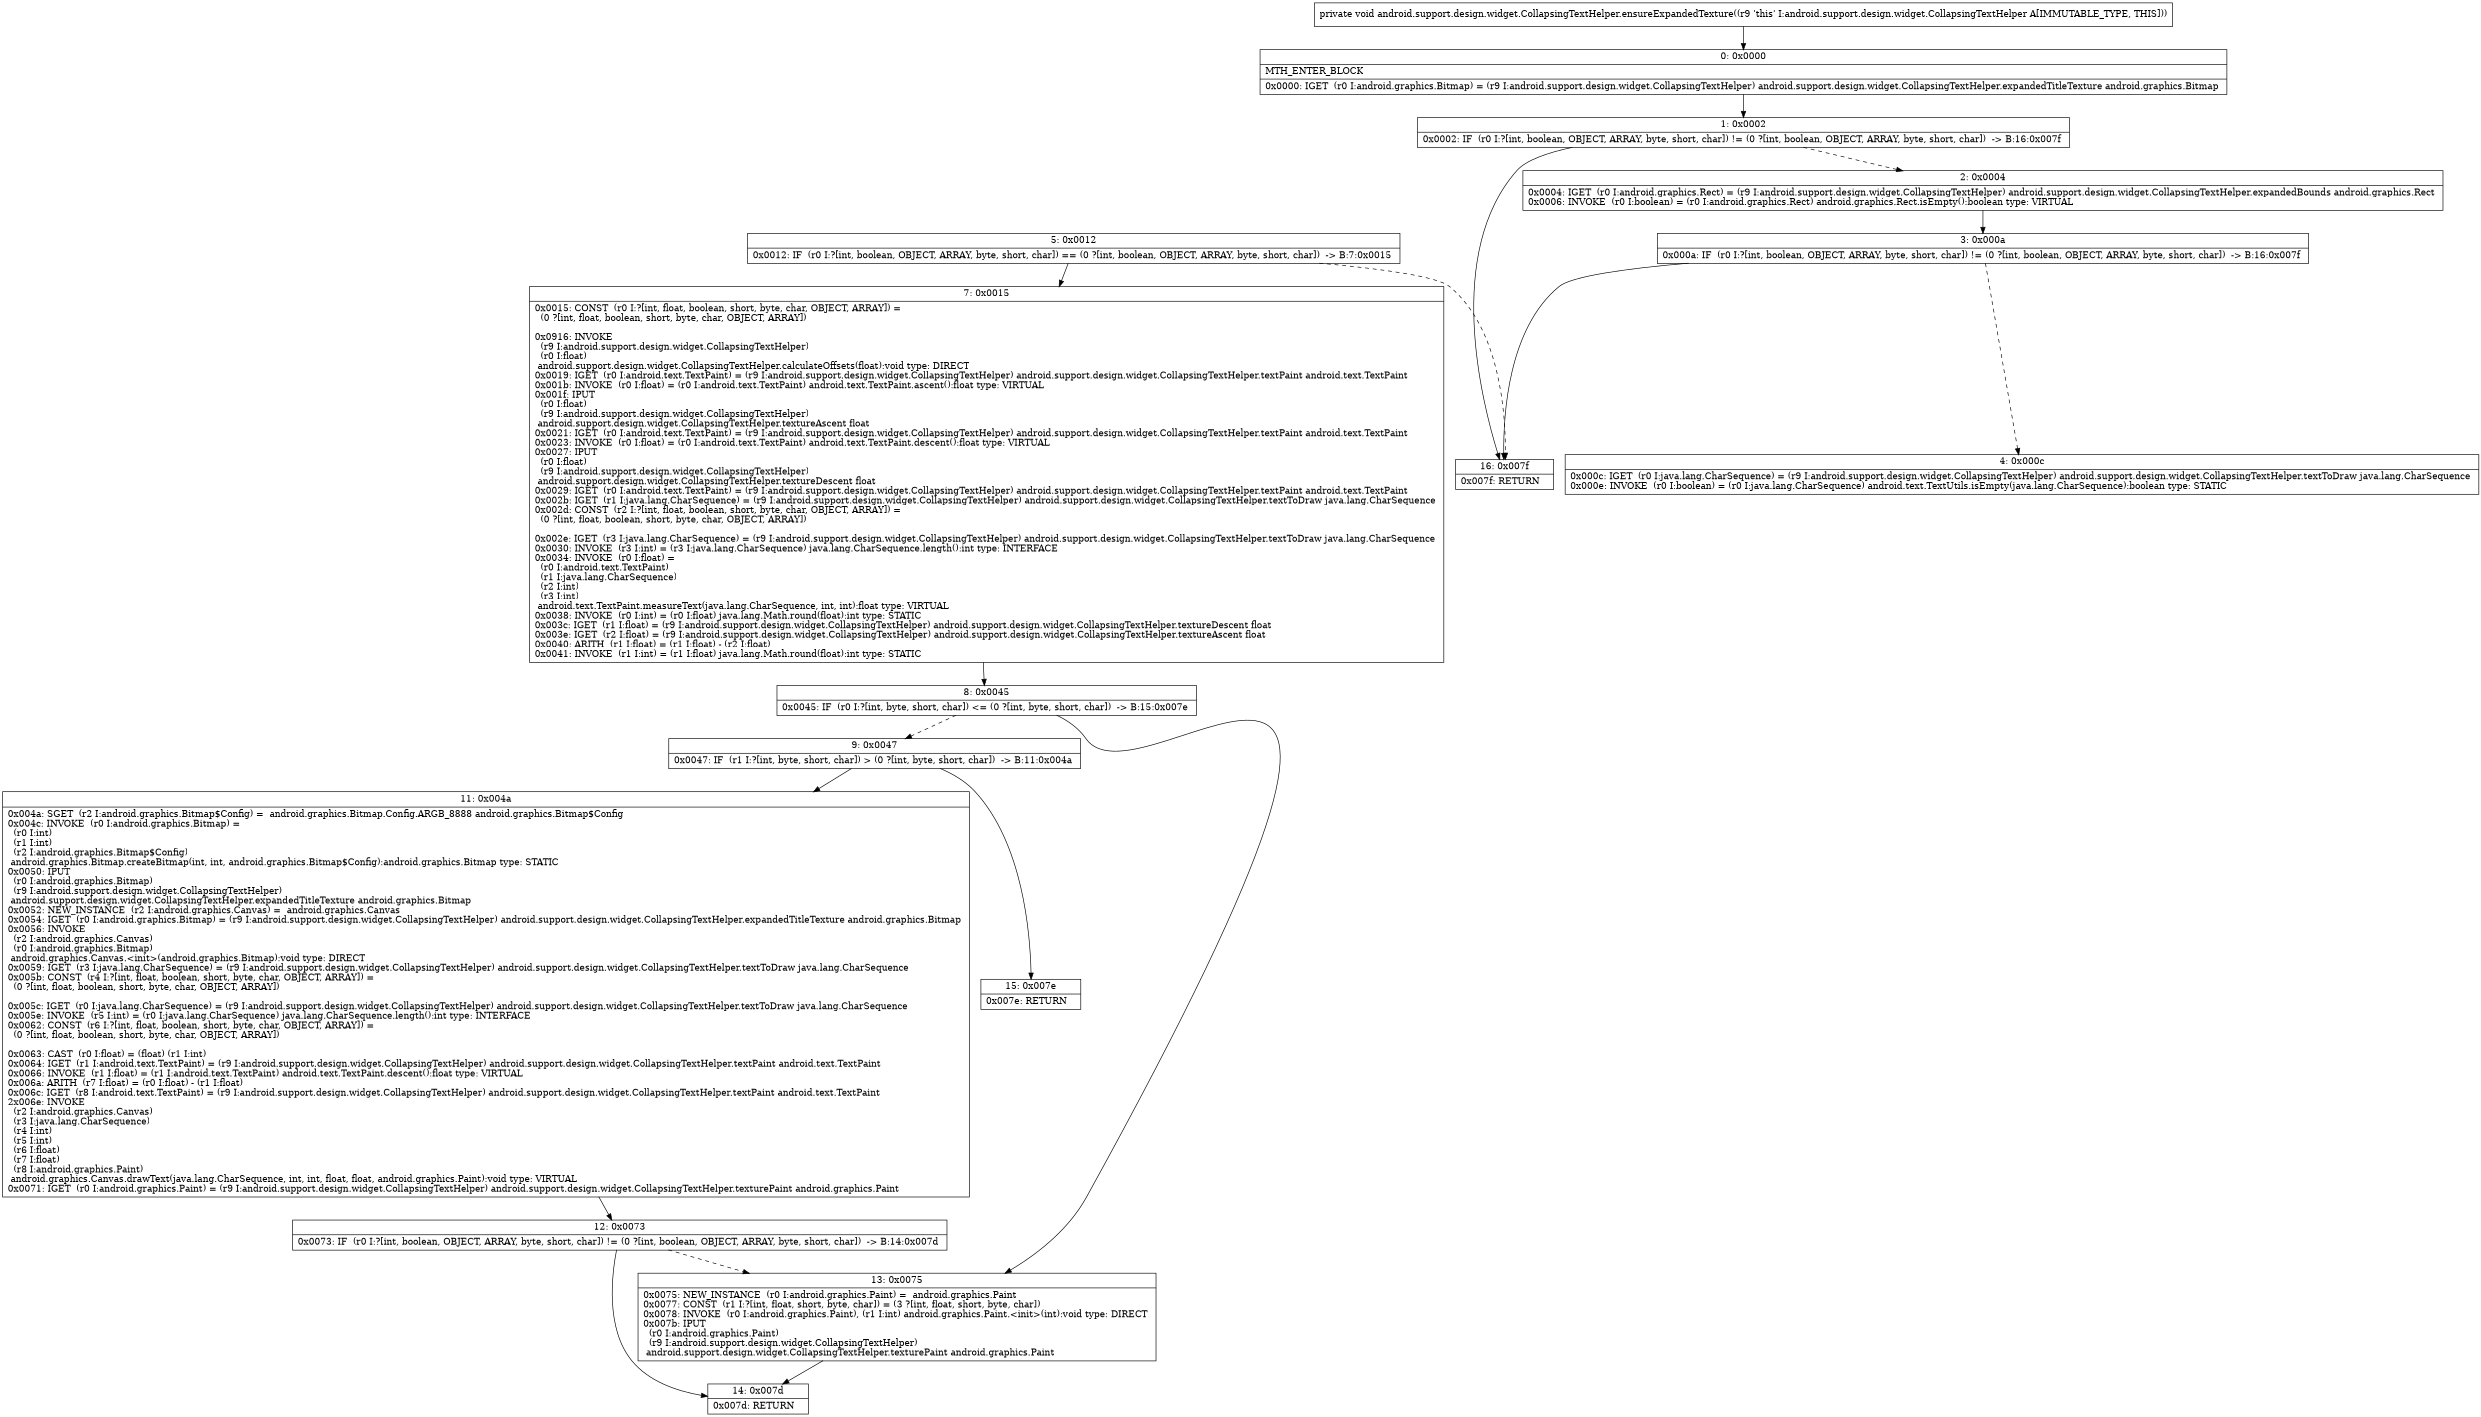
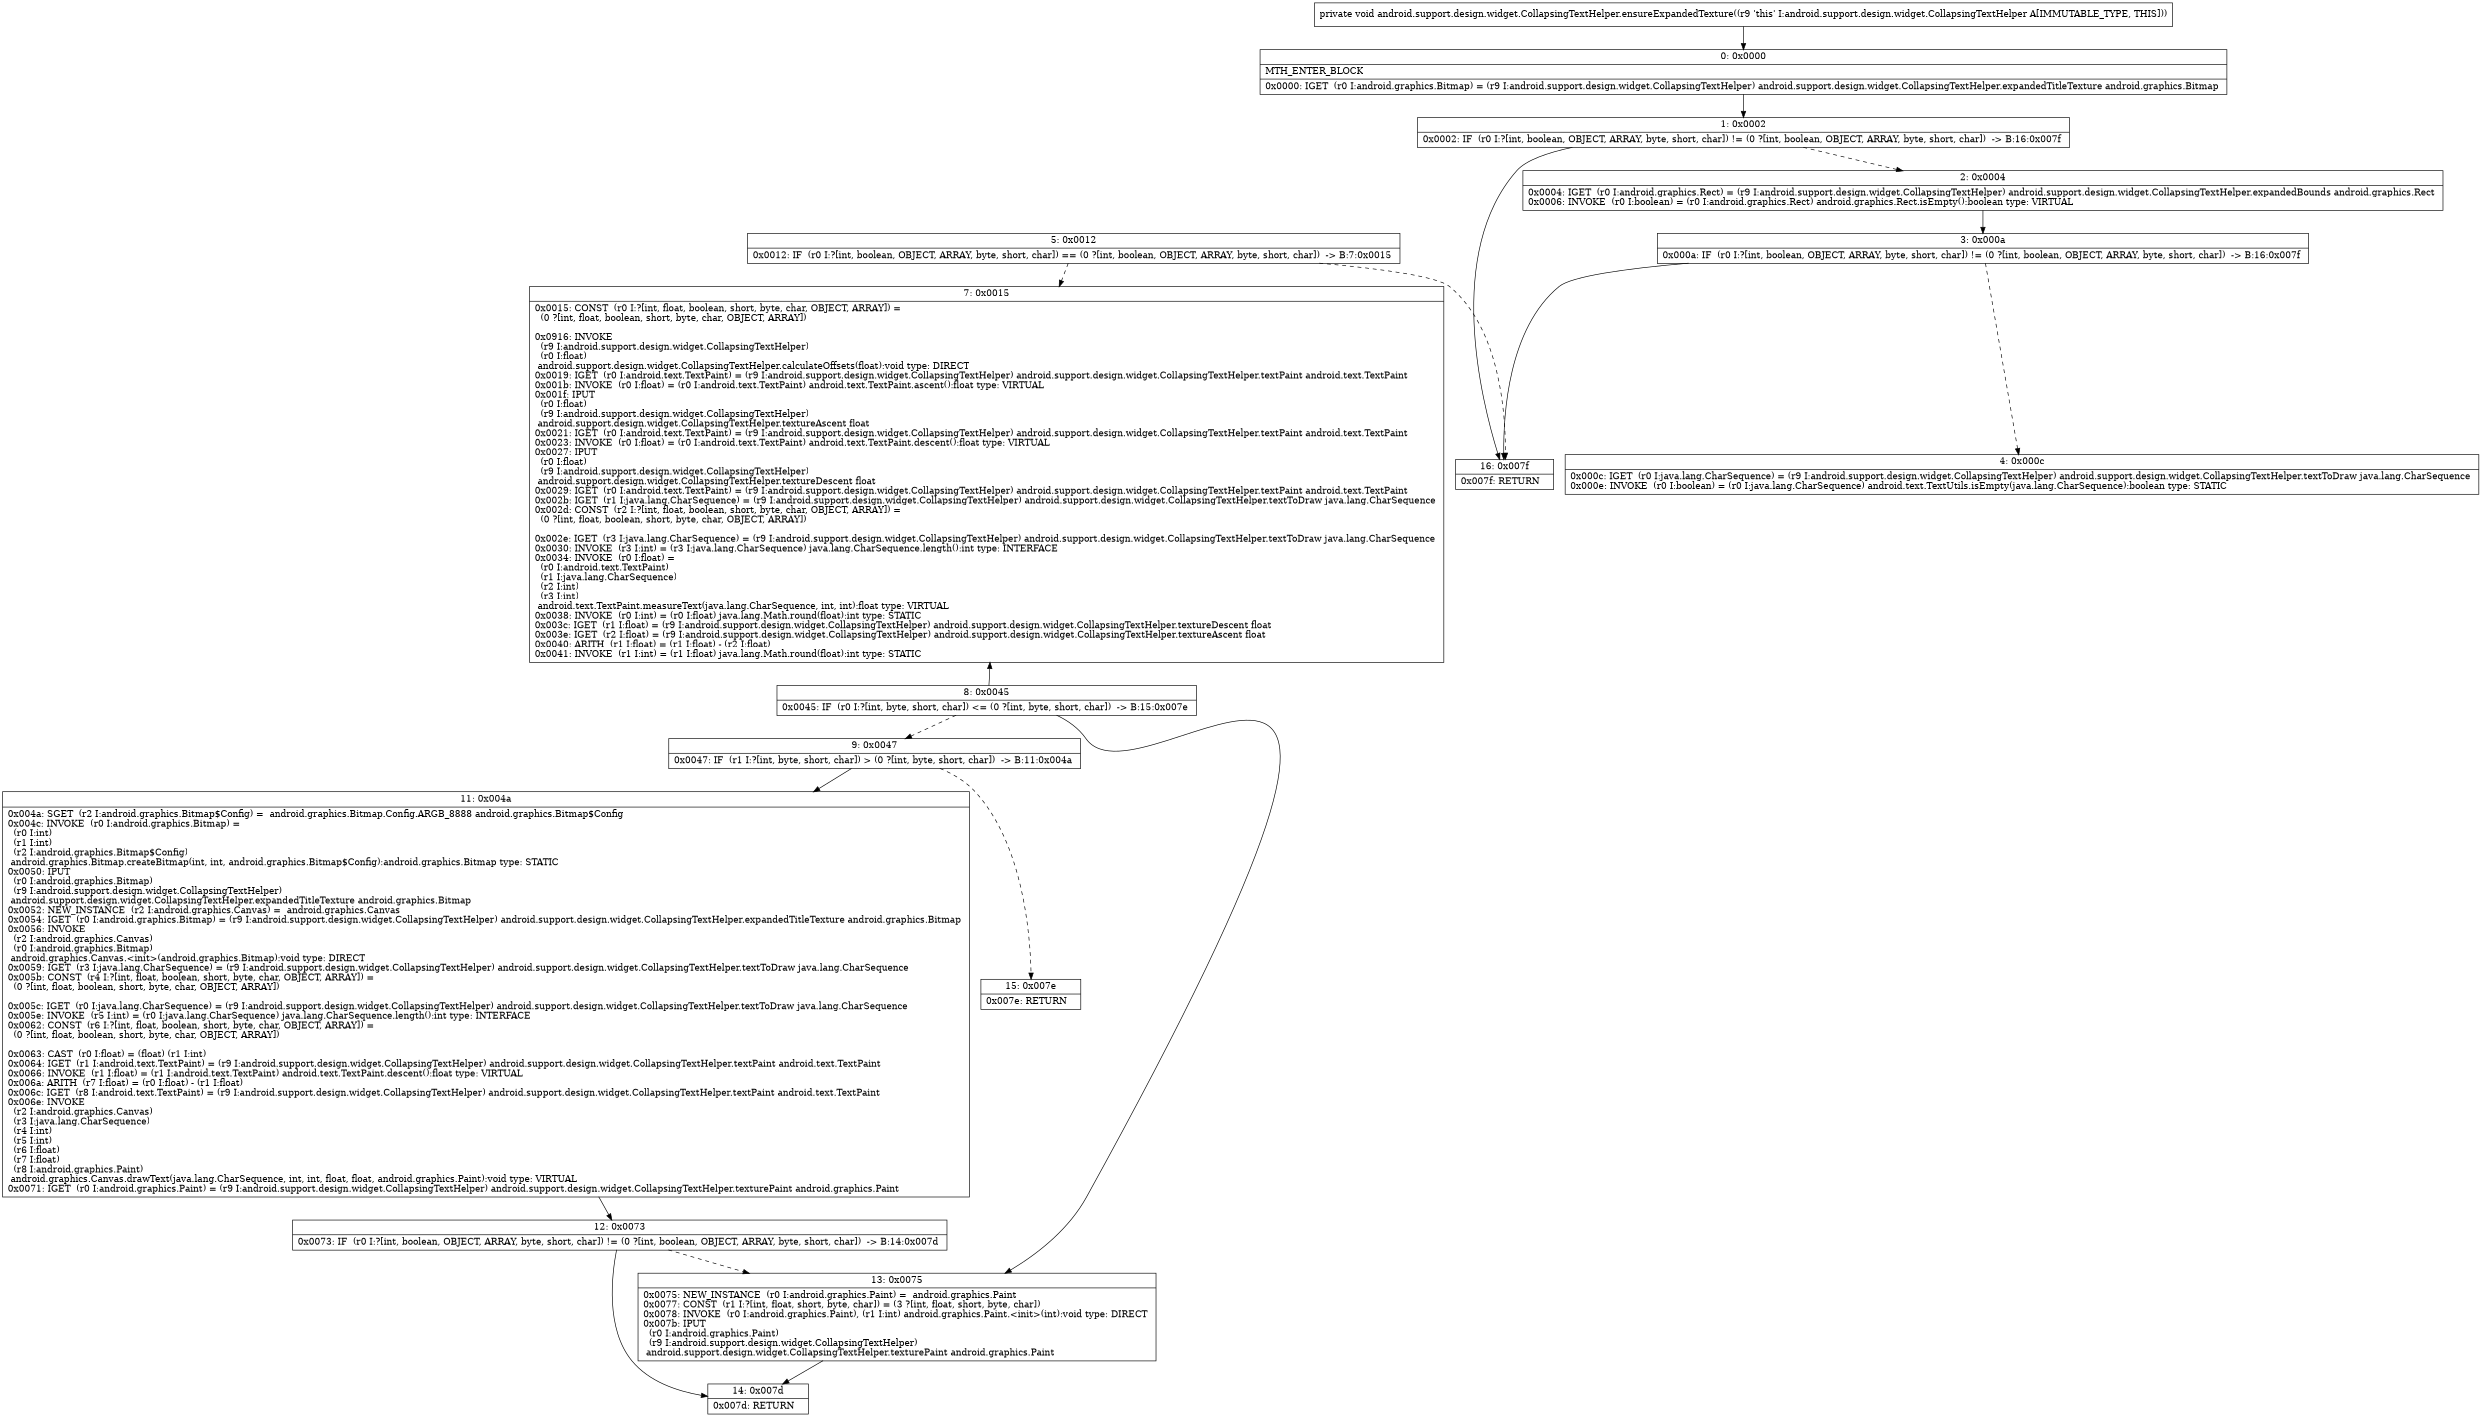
(1065, 272) -> (1065, 272)
(984, 671) -> (989, 677)
(1012, 857) -> (1012, 857)
(49, 1103) -> (49, 1103)
